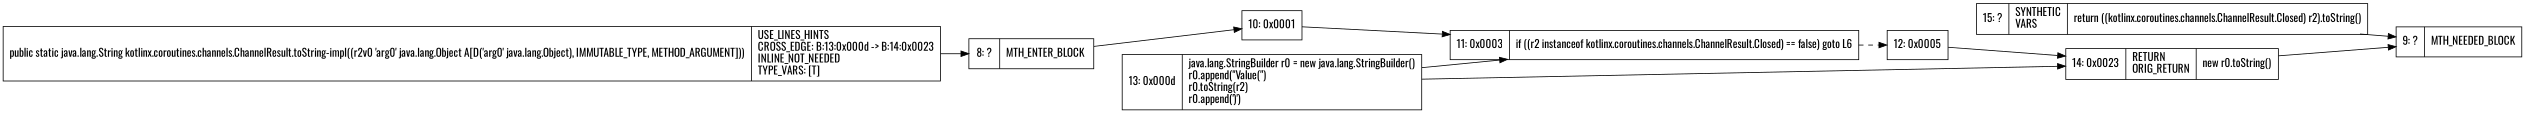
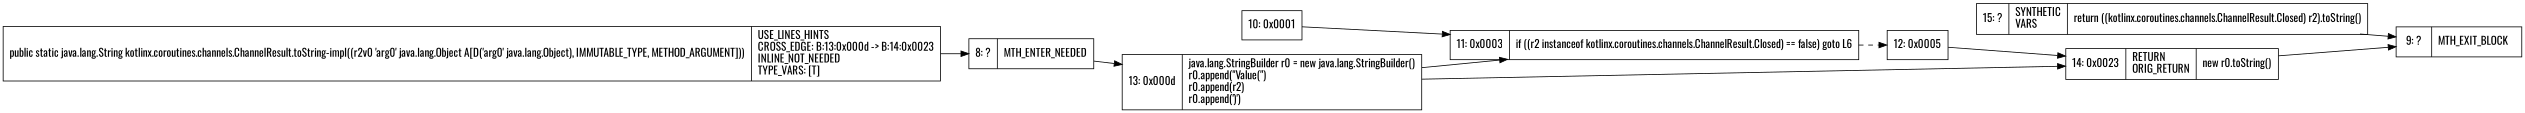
(1164, 38) -> (1104, 62)
(2473, 41) -> (2473, 41)
(1046, 53) -> (1046, 53)
(1219, 88) -> (1217, 88)
